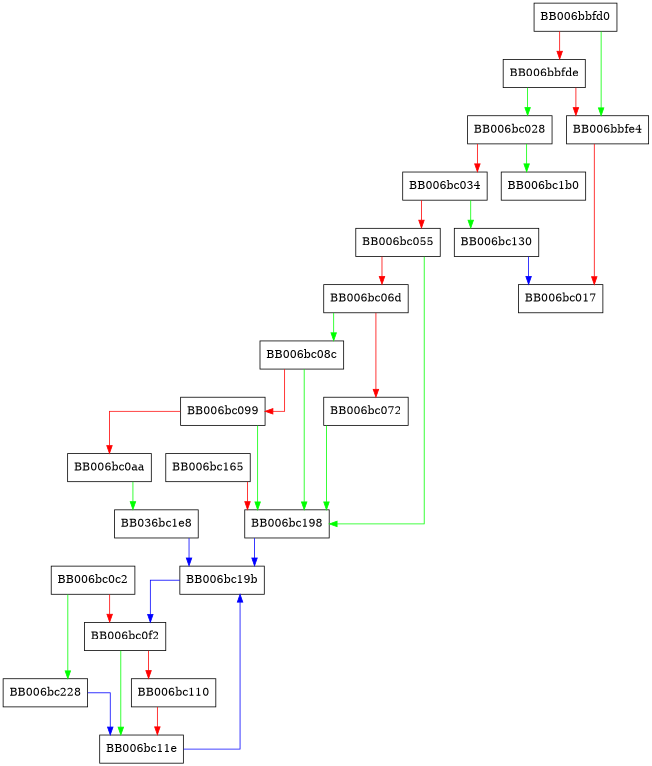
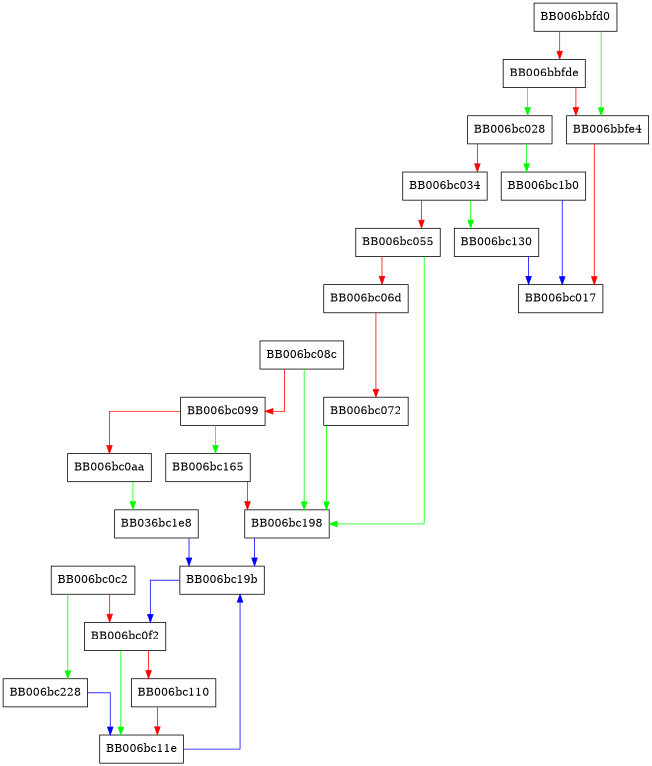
none -> (562, 239)
(334, 323) -> none
(258, 464) -> (215, 435)
